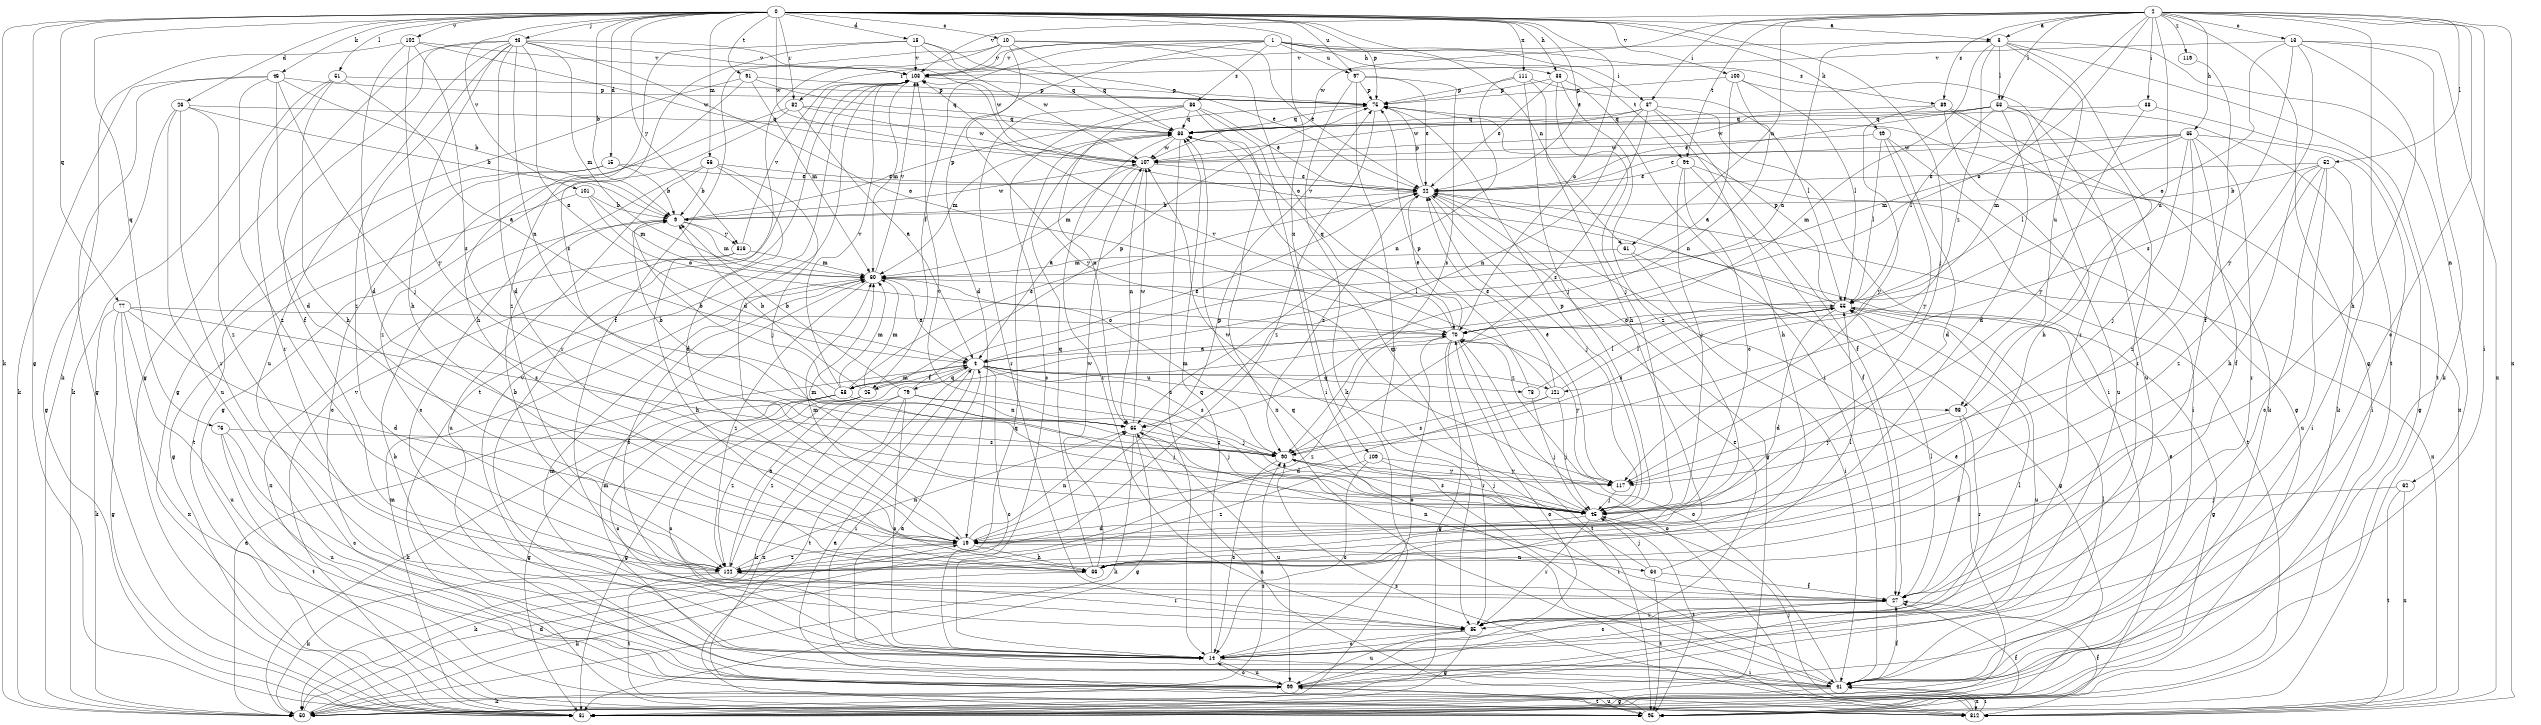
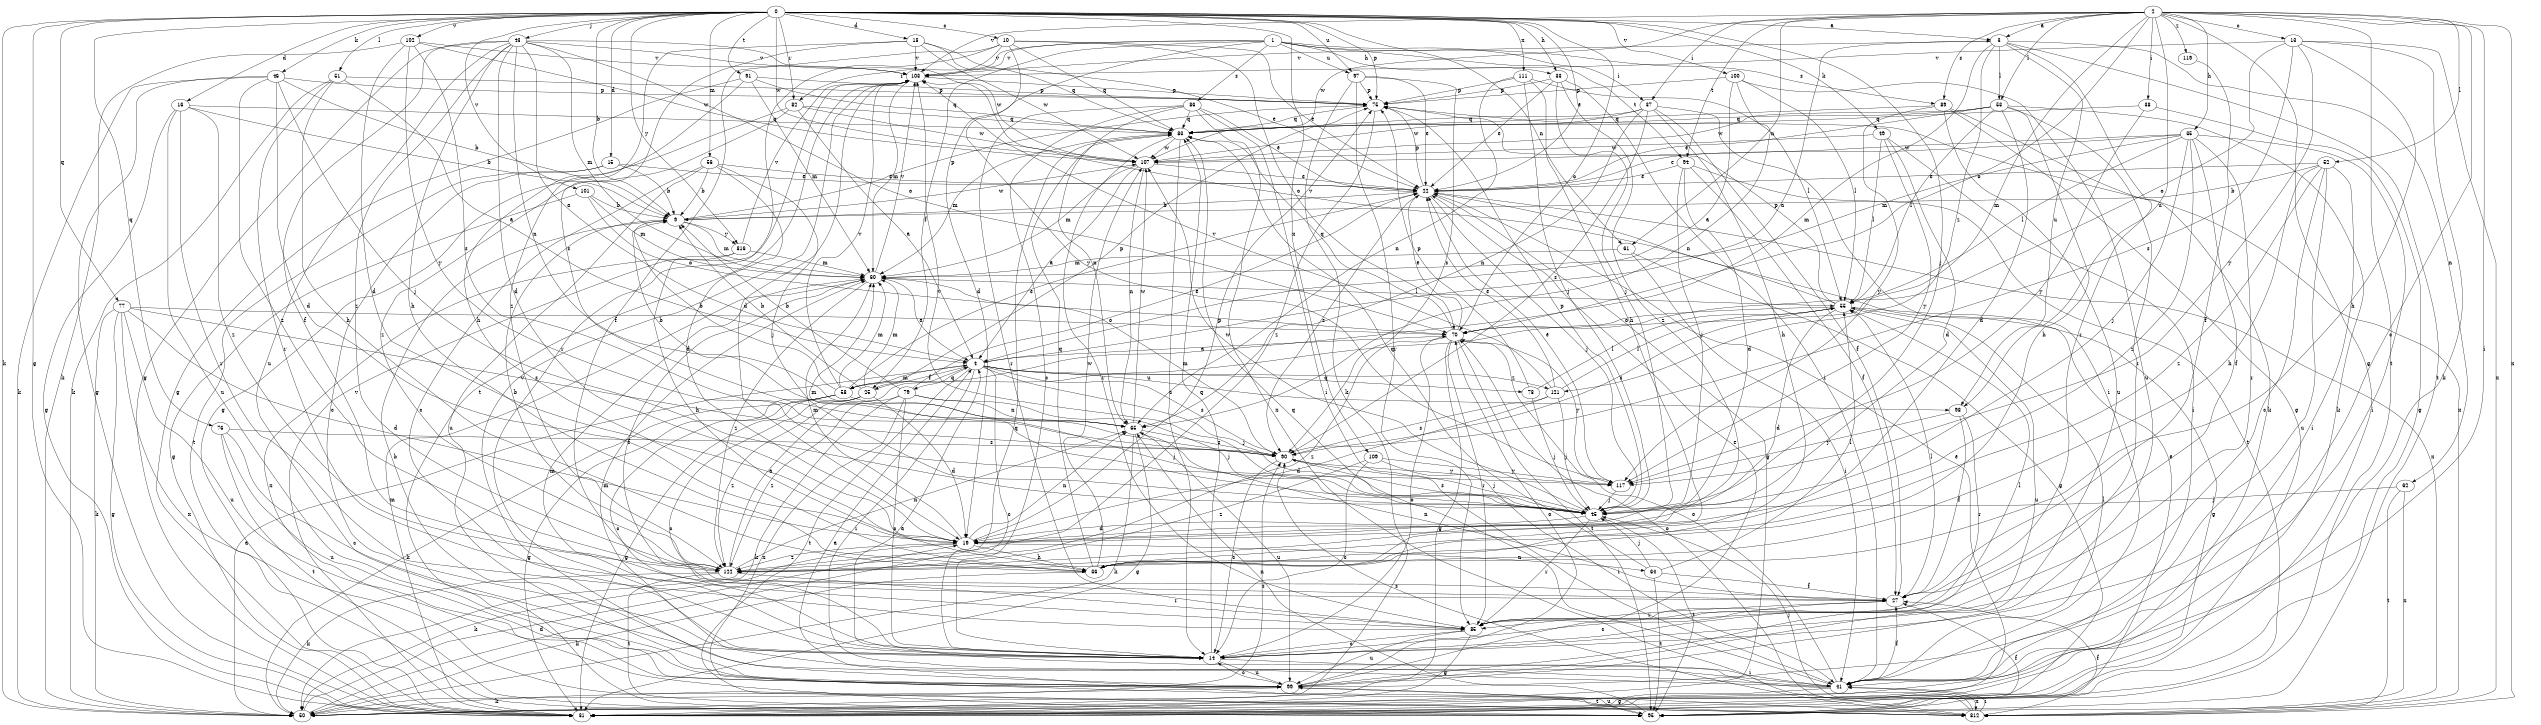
(180, 105) -> (180, 105)
(1749, 350) -> (1749, 350)
none -> (939, 454)
